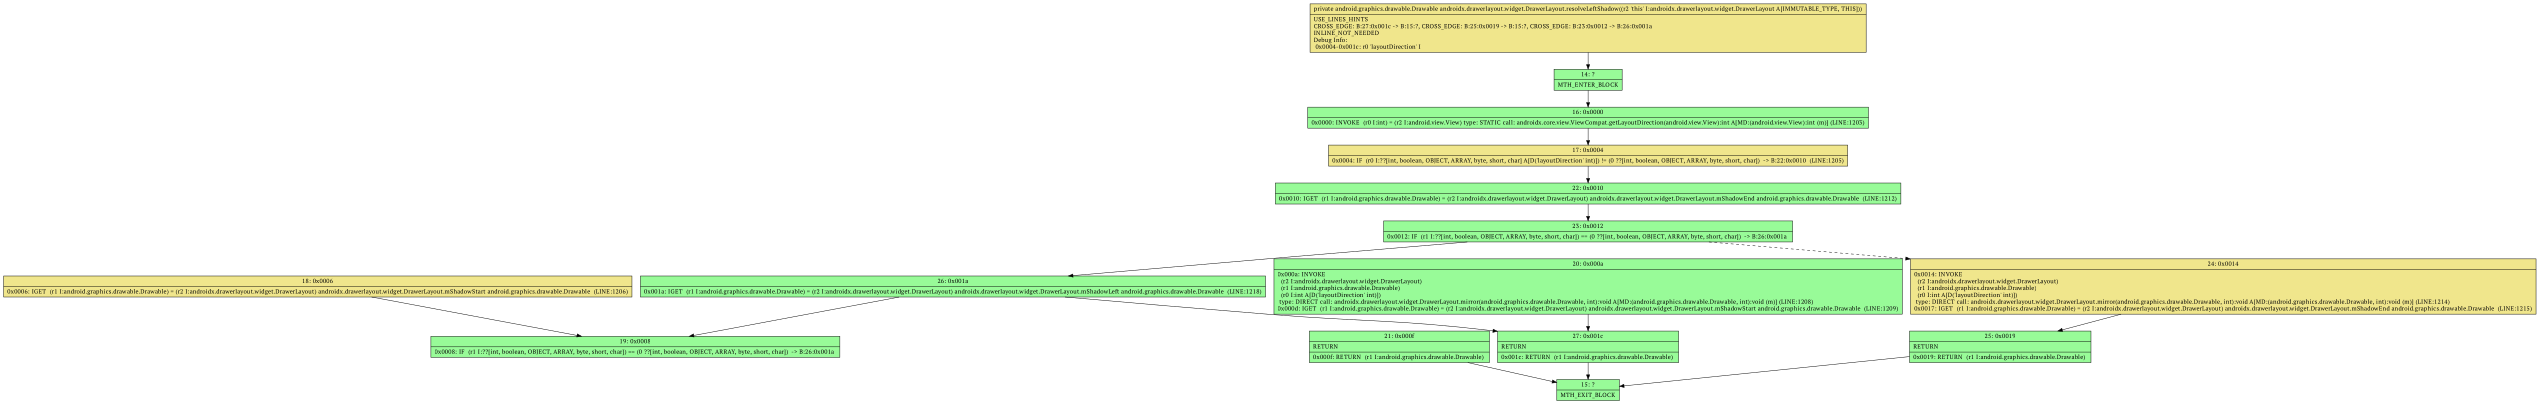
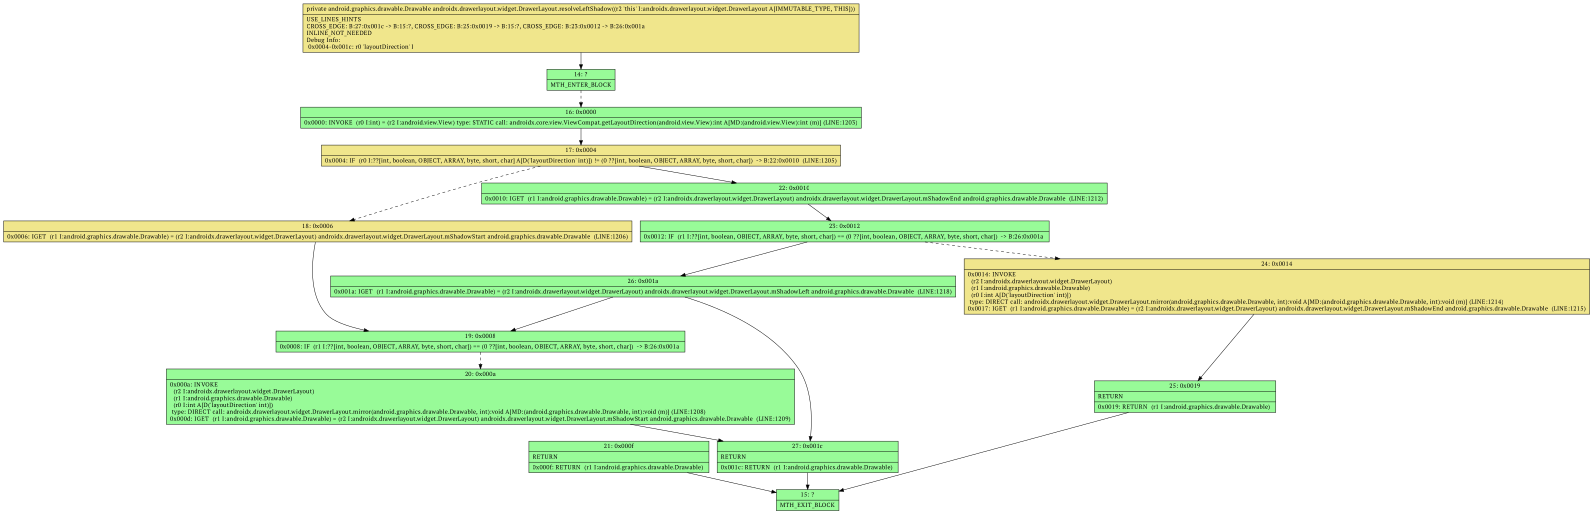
(1588, 96) -> (581, 96)
none -> (447, 191)
none -> (480, 358)
